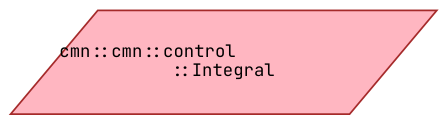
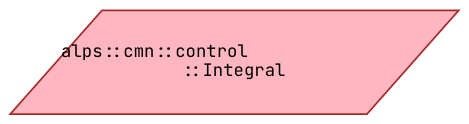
(224, 62) -> (234, 62)
